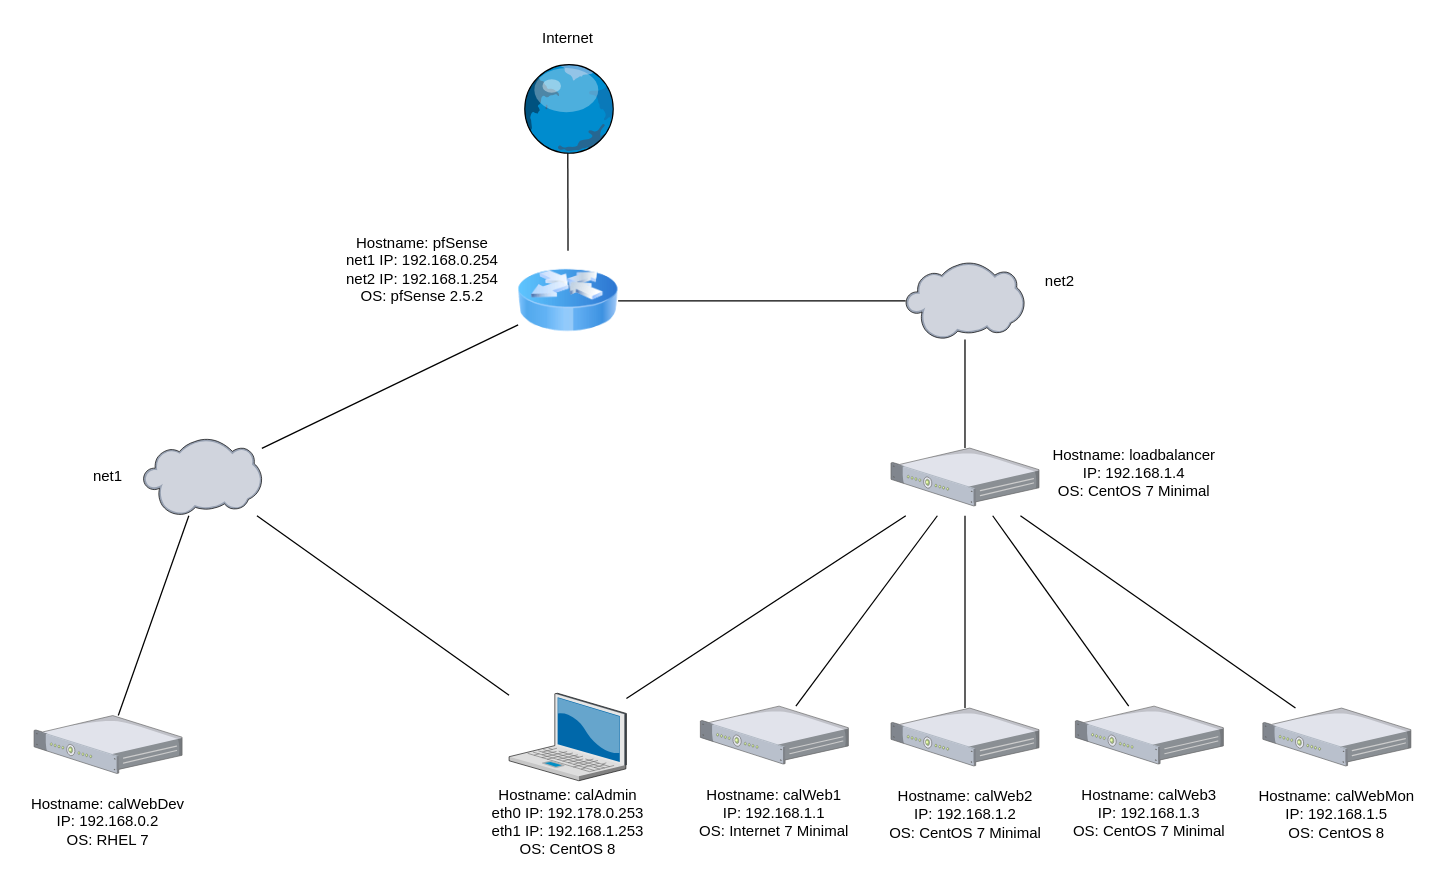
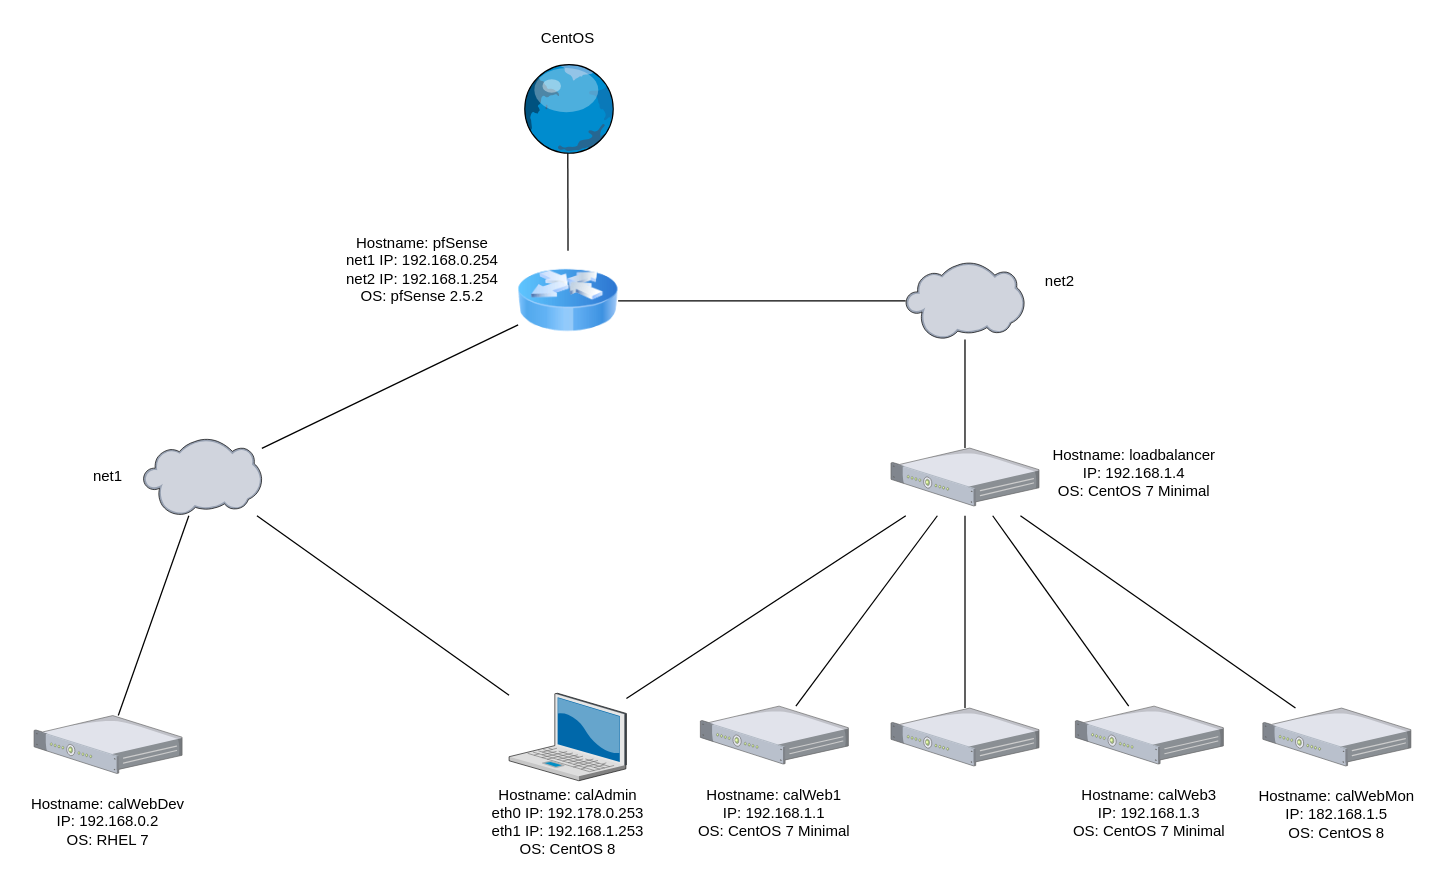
(568, 38) -> (568, 38)
(774, 813) -> (774, 813)
(1337, 814) -> (1337, 814)
(965, 815) -> none
